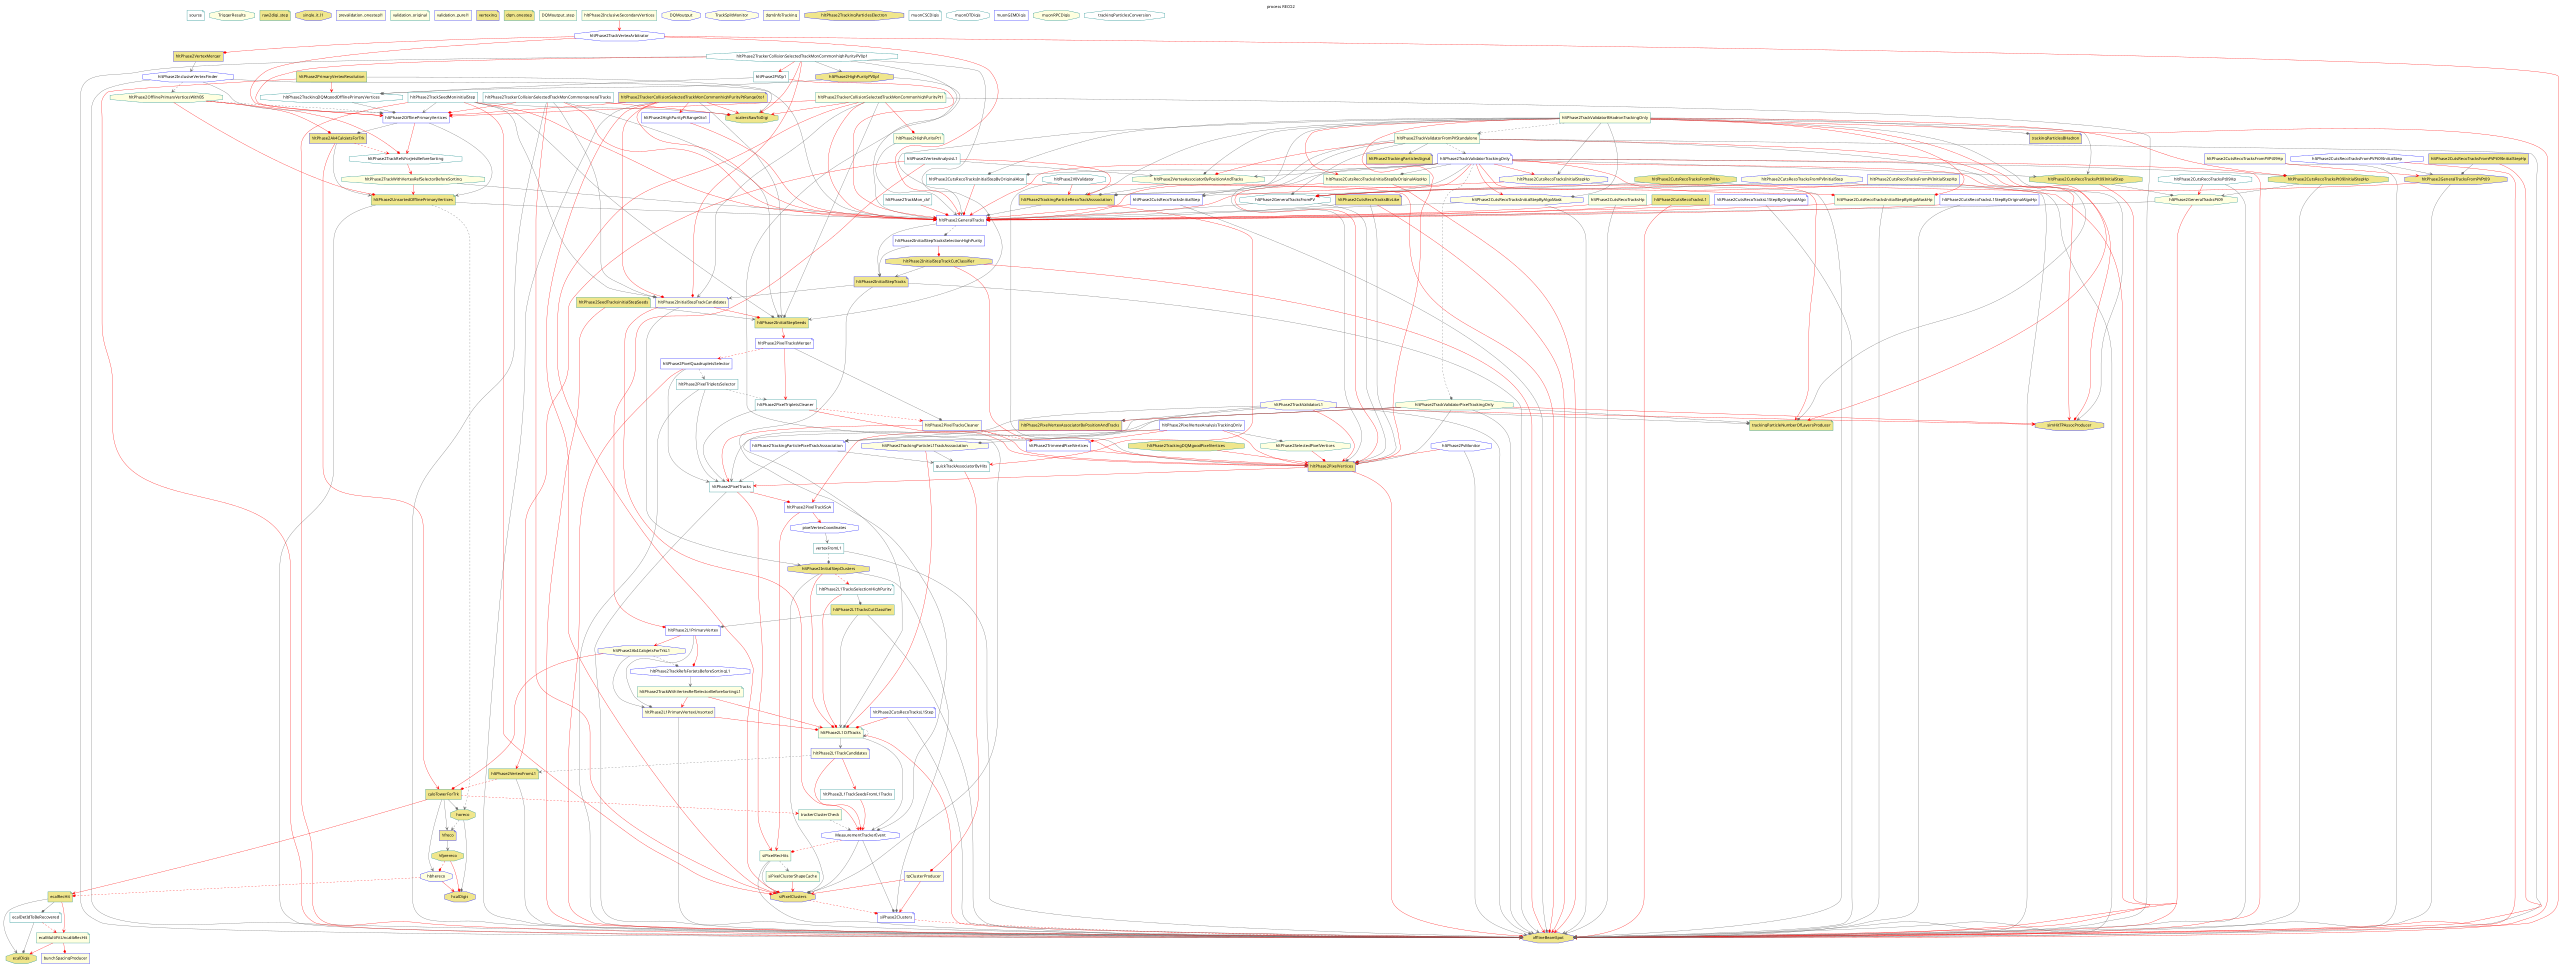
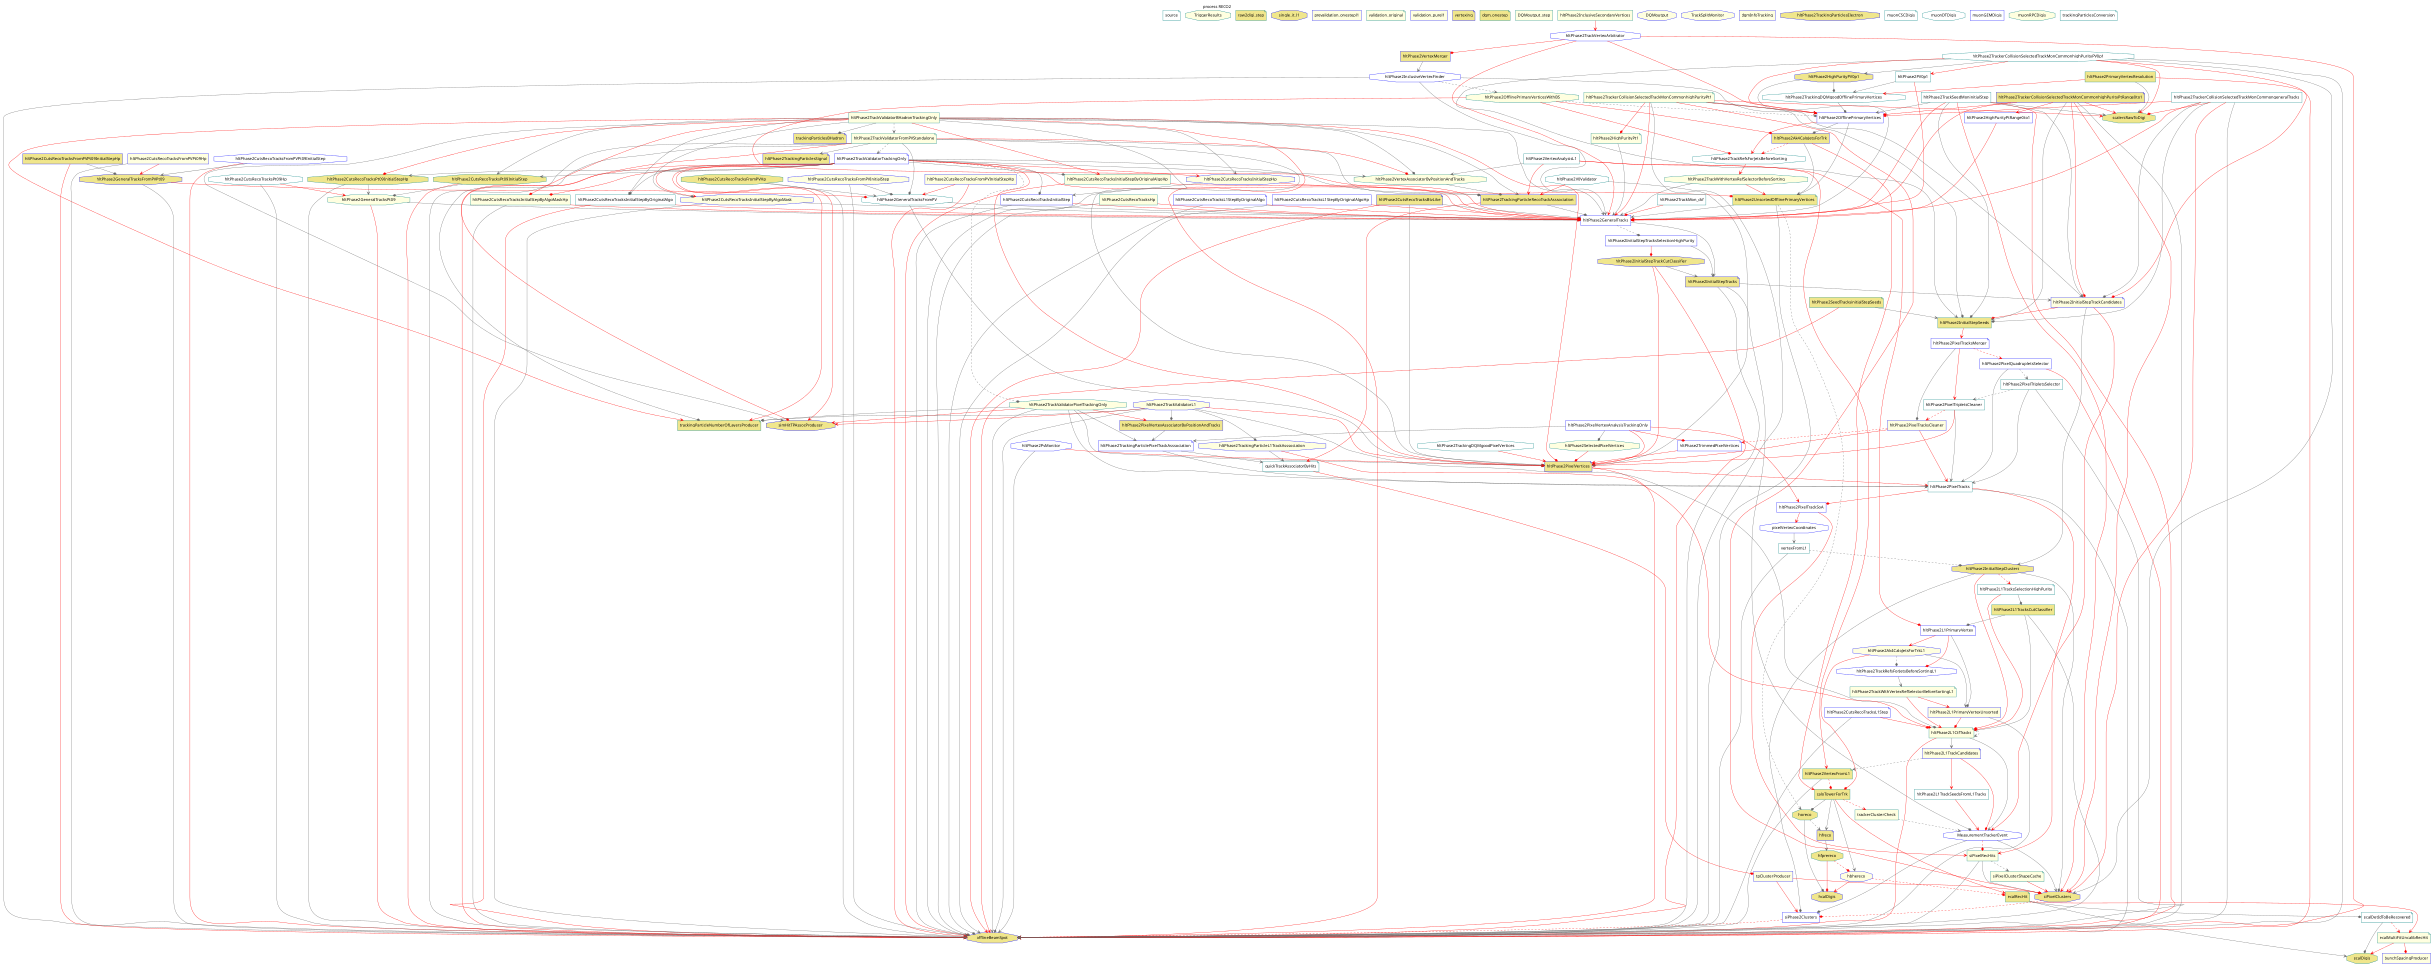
(1124, 15) -> (2089, 15)
(1681, 200) -> none
(1186, 446) -> (1476, 446)
(504, 541) -> (2106, 480)
